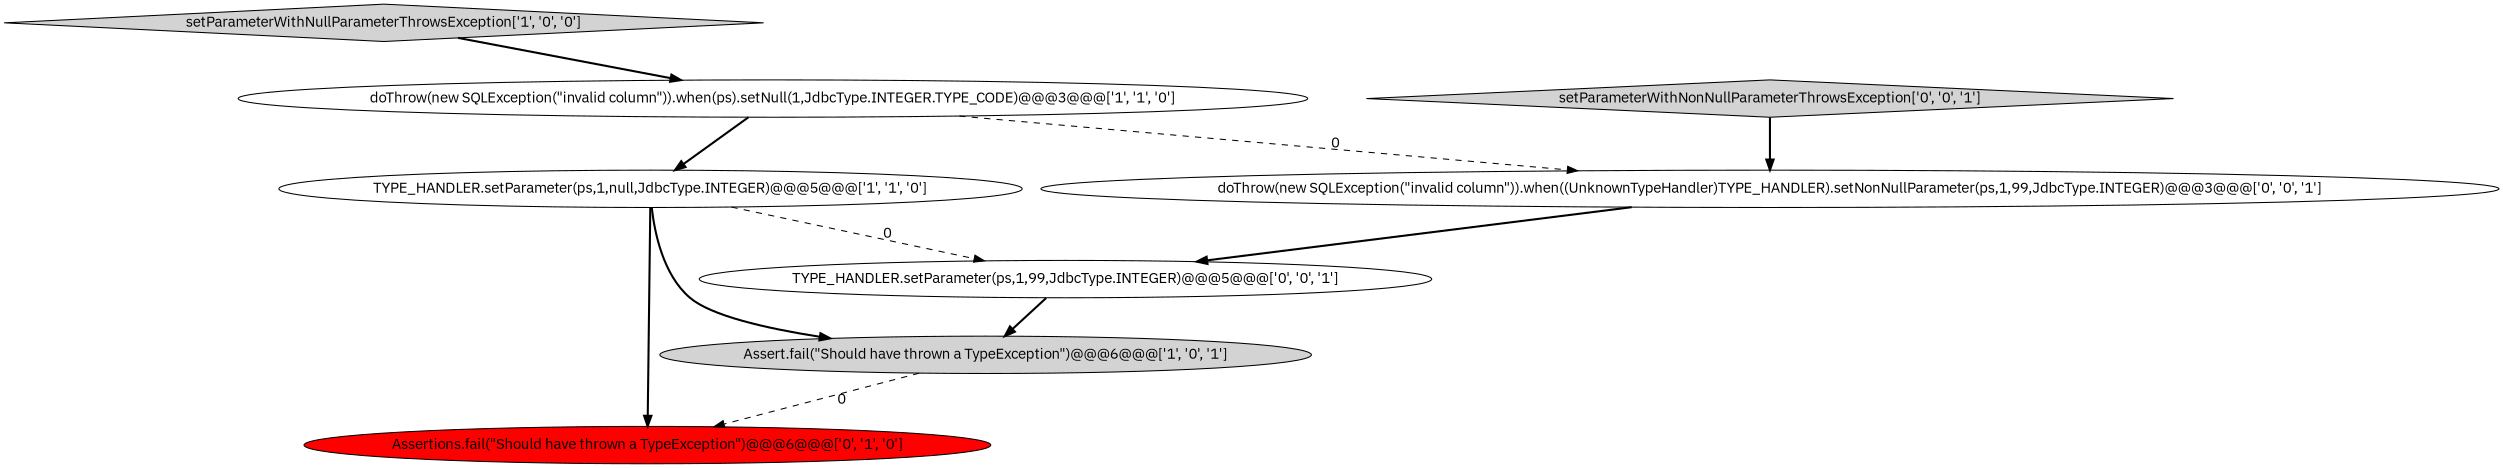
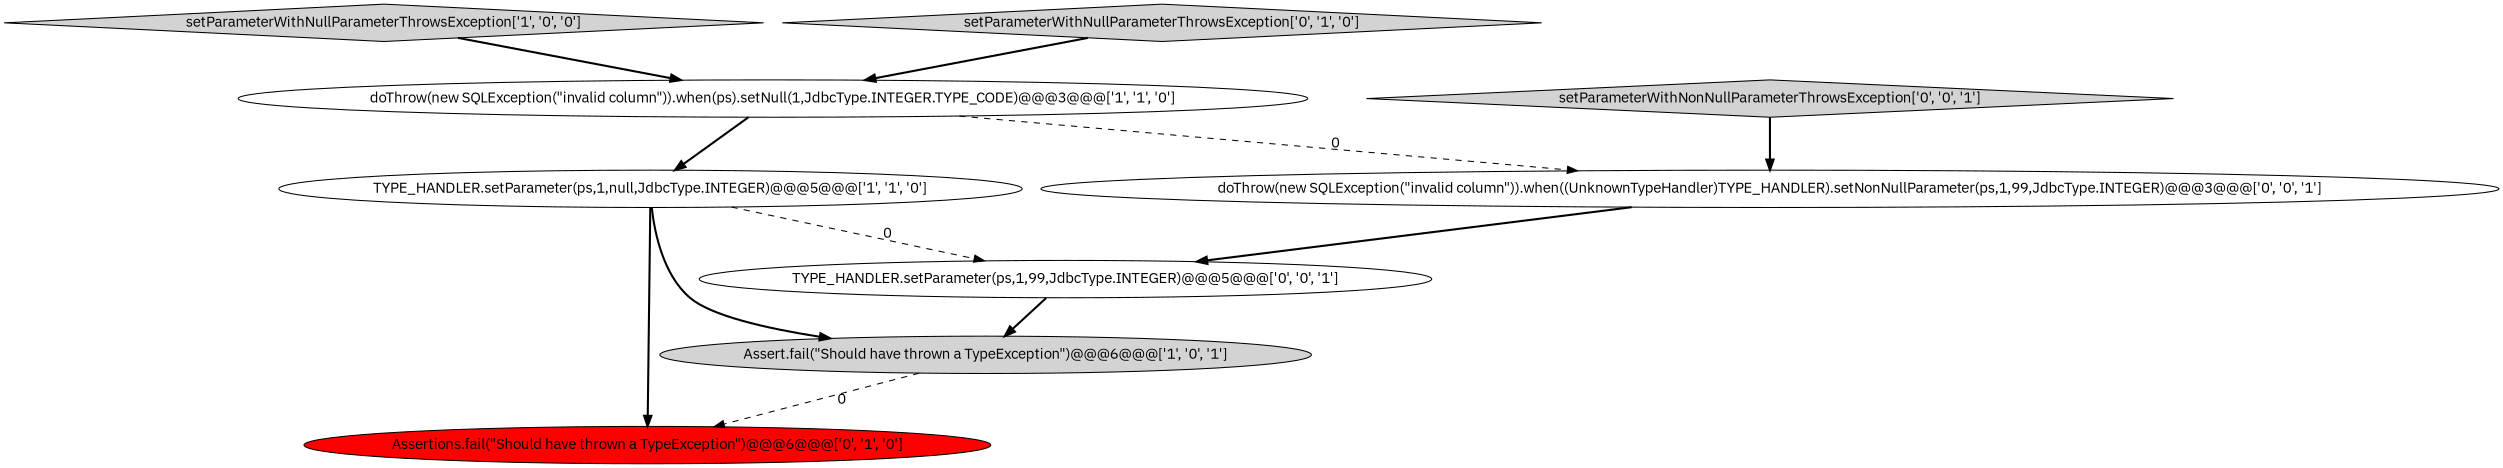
none -> (1162, 23)
